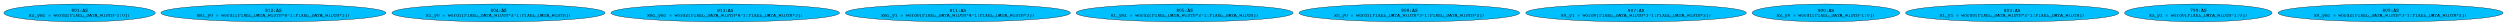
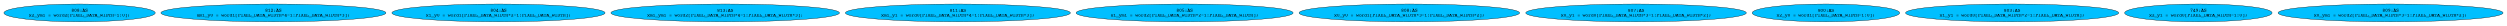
(80, 13) -> (80, 13)
(2198, 13) -> (2198, 13)
